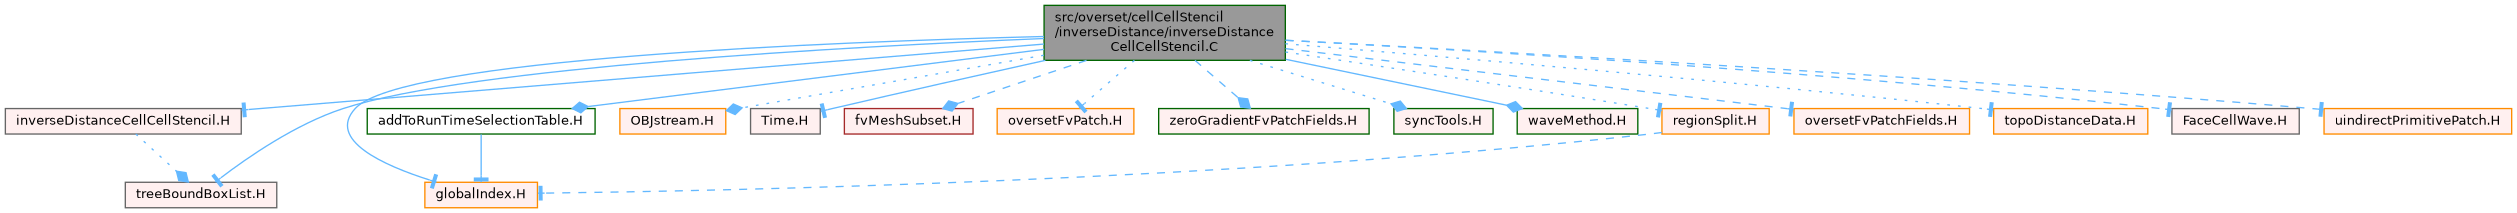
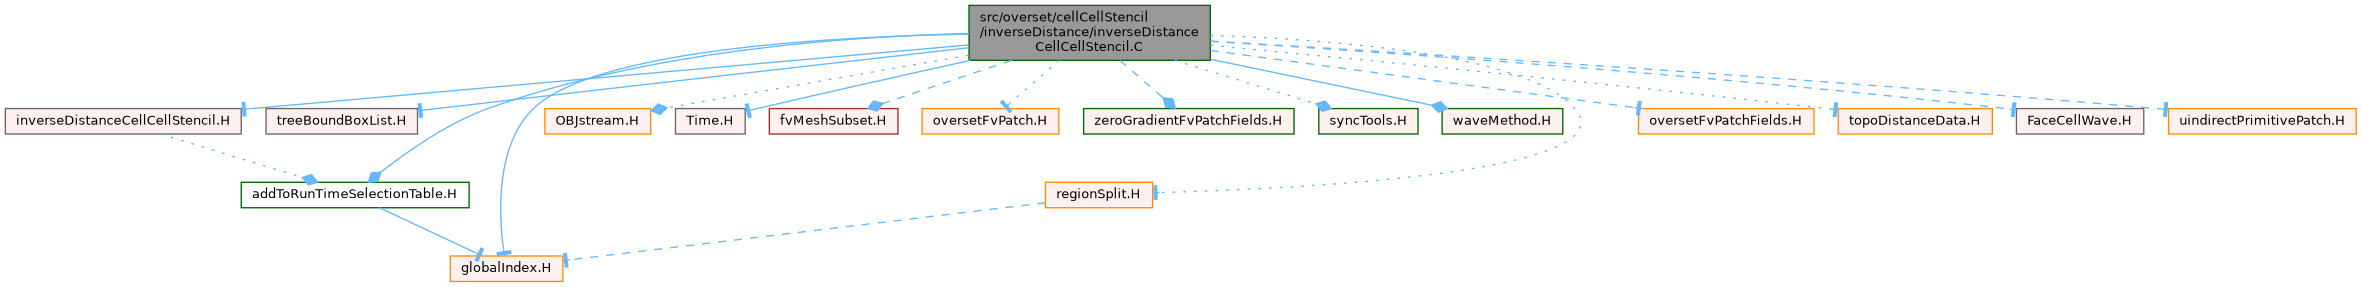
(156, 153) -> (231, 156)
